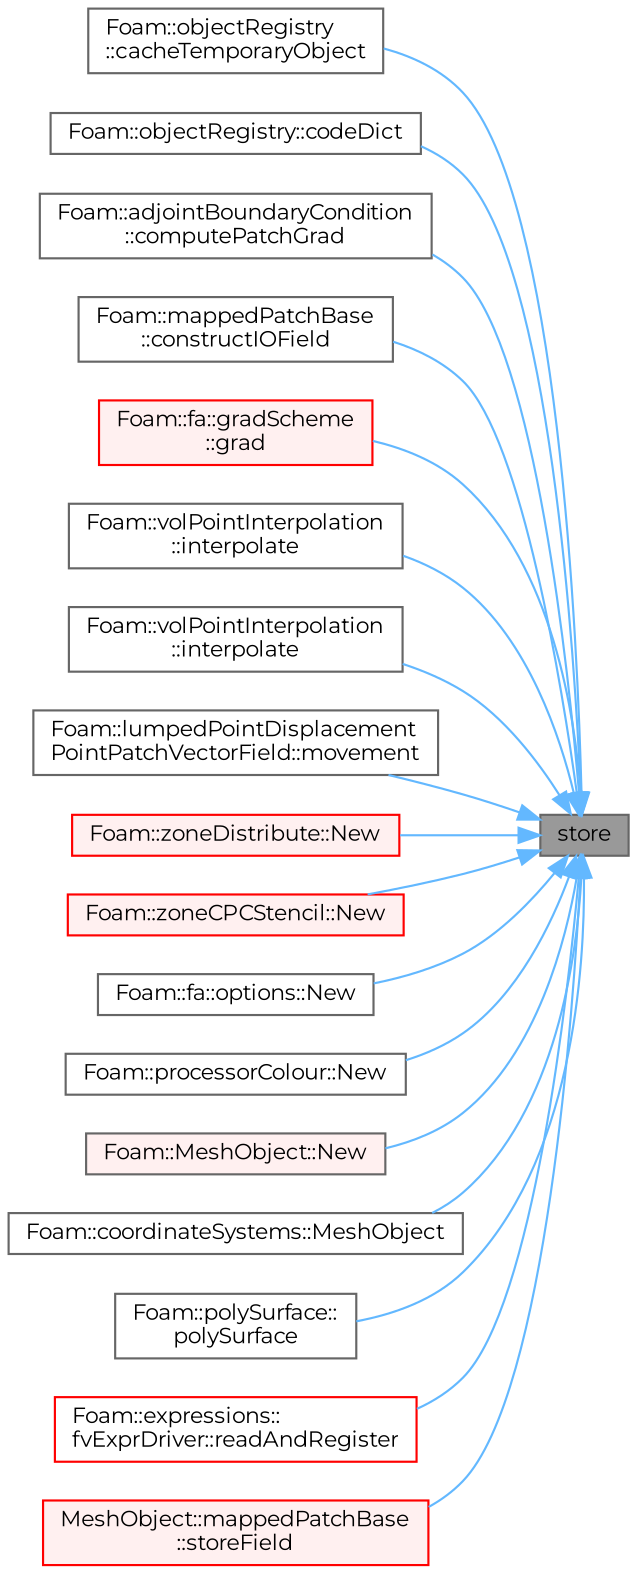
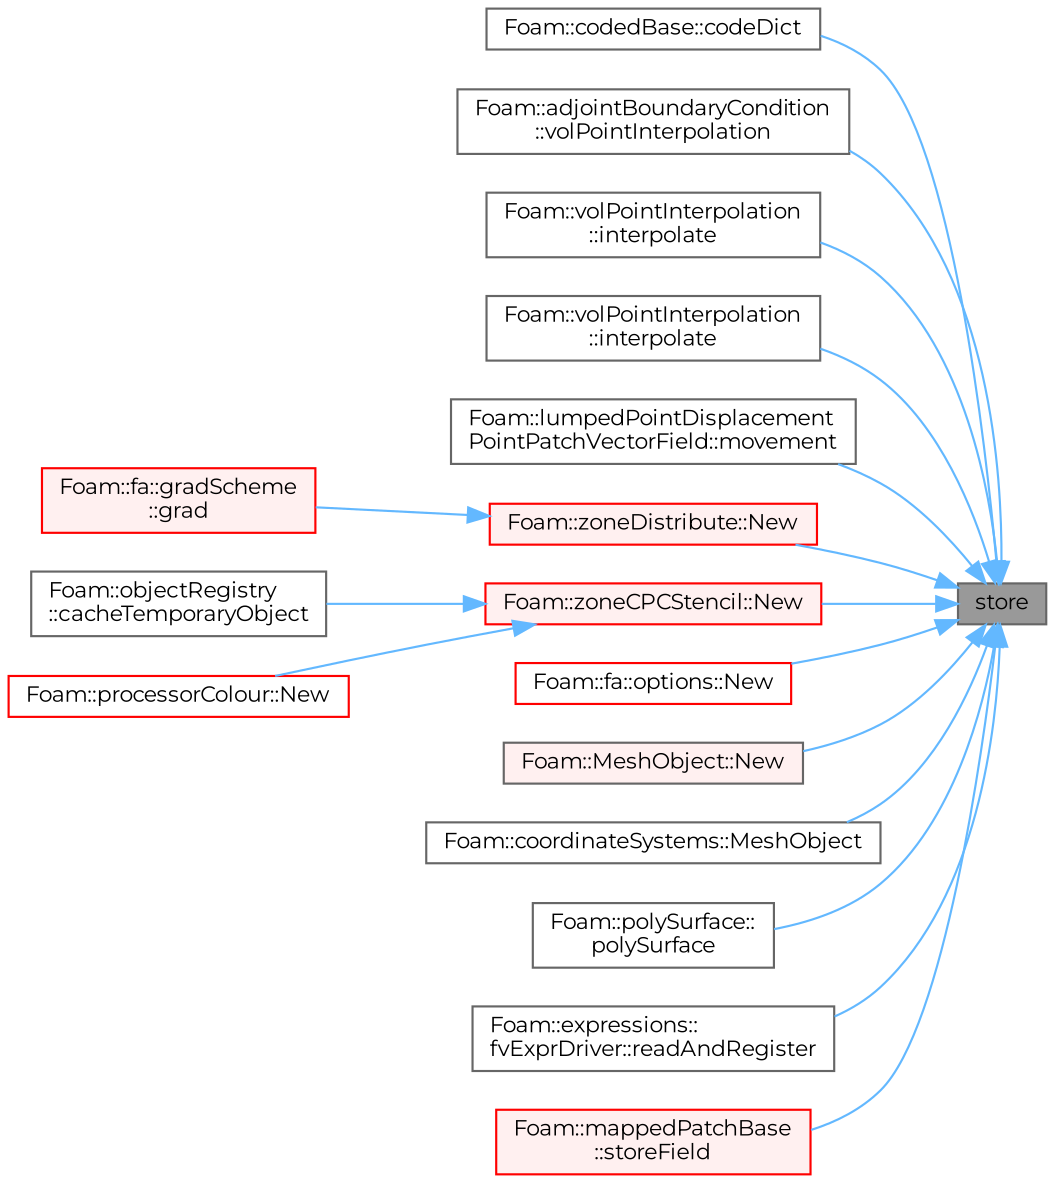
(236, 133) -> (653, 29)
(236, 226) -> (653, 122)
(236, 329) -> none
(546, 349) -> (395, 604)
(521, 561) -> (391, 511)
(509, 989) -> (394, 651)
(236, 995) -> (653, 684)
(236, 1074) -> (179, 696)
(236, 1429) -> (653, 1039)
(236, 1533) -> (653, 1142)
